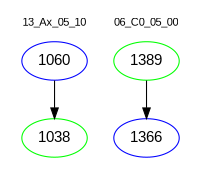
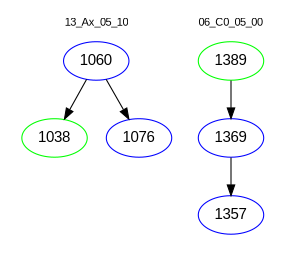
none -> (139, 138)
(147, 138) -> (231, 138)
none -> (231, 215)
